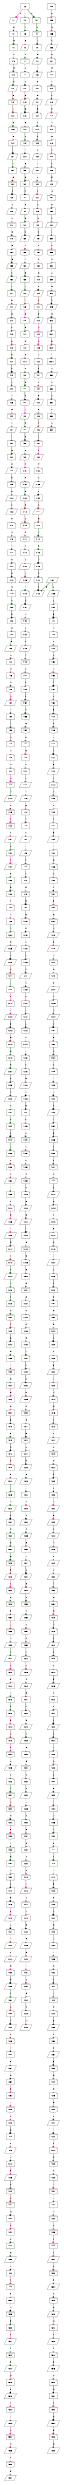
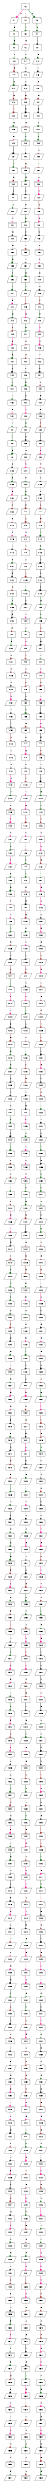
(46, 587) -> (40, 600)
(10, 1932) -> (10, 1932)
none -> (26, 2041)
